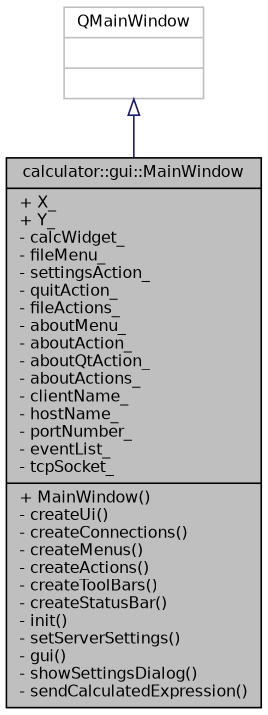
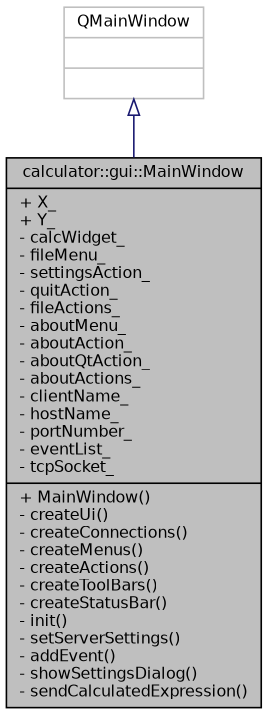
(43, 656) -> (68, 656)
